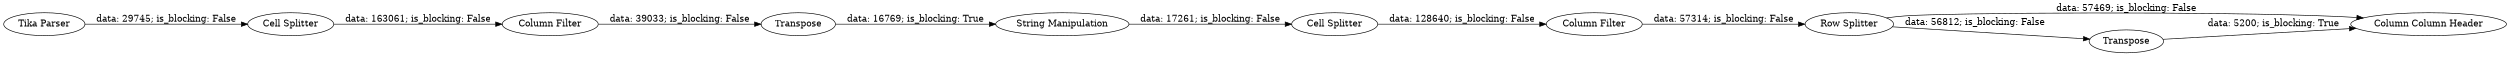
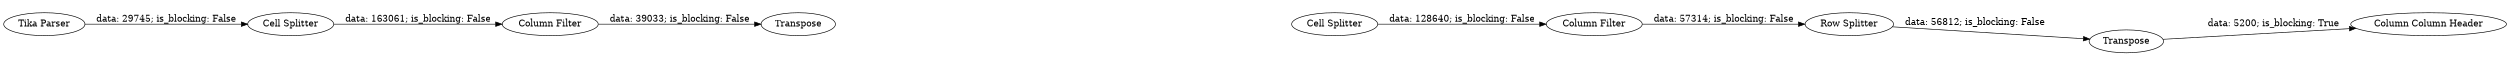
(2122, 13) -> none
(1062, 24) -> none
